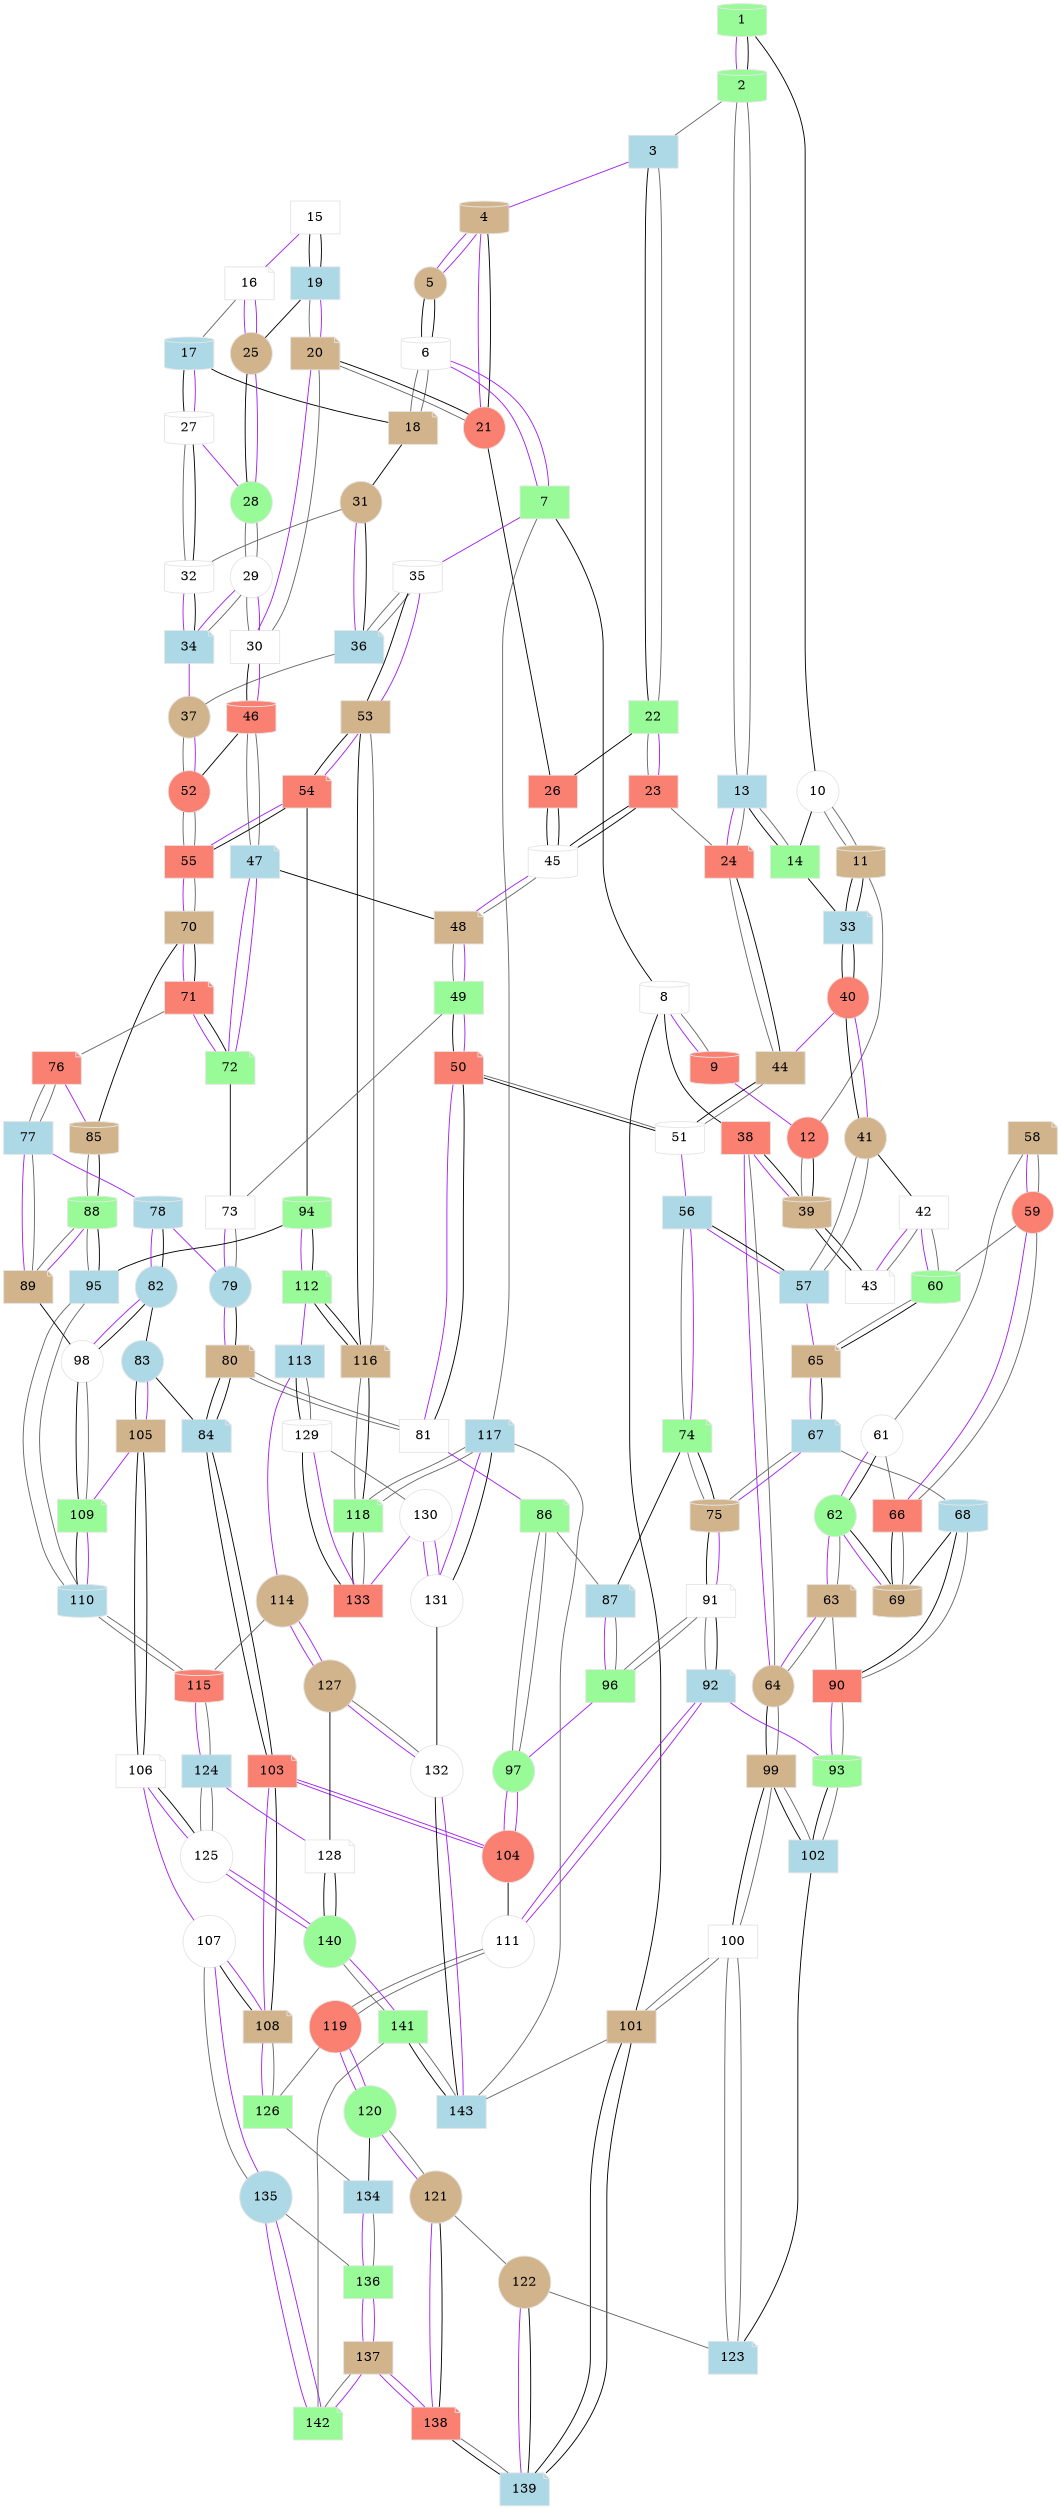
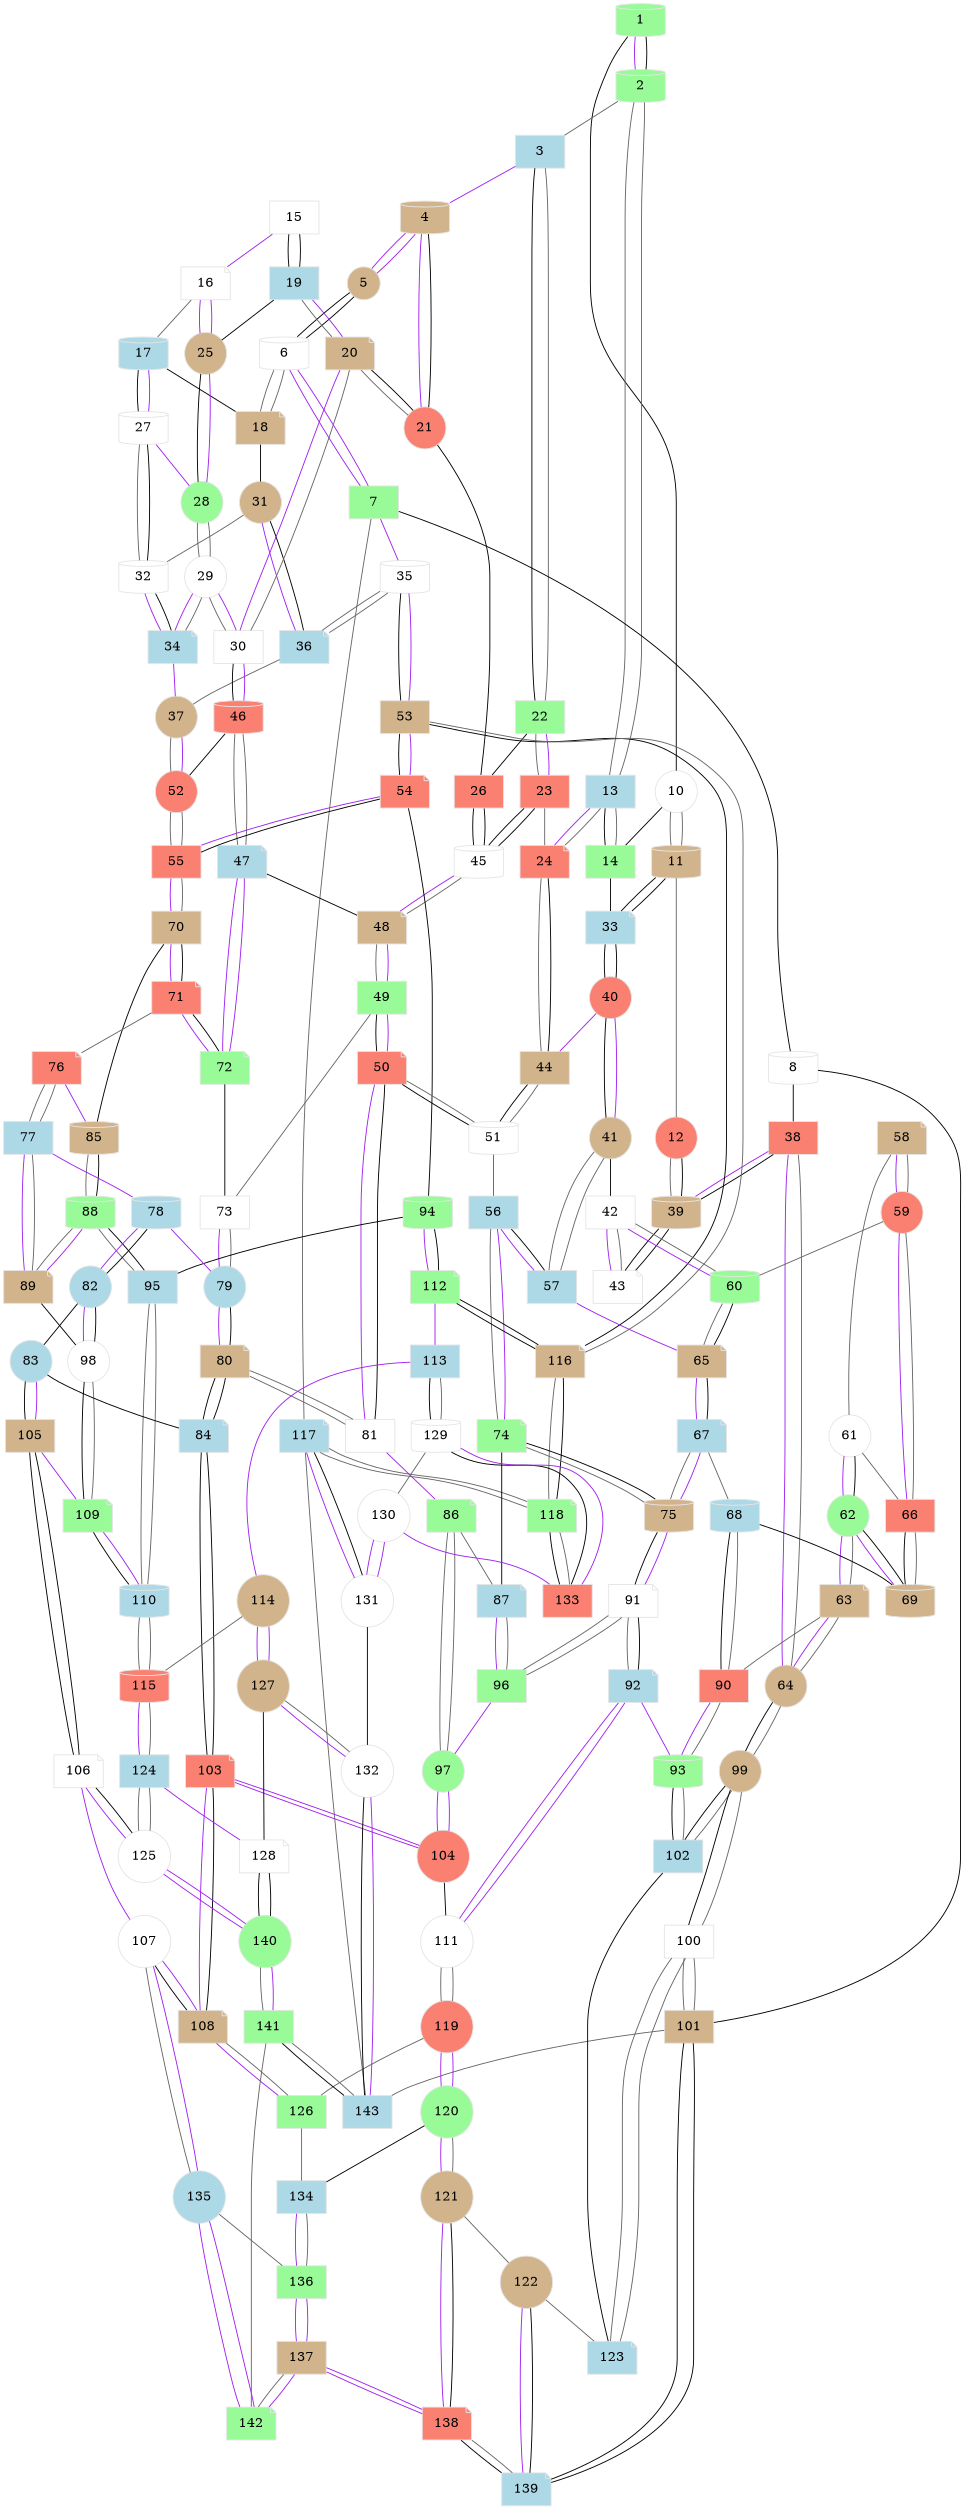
(715, 1068) -> none
(771, 1771) -> (740, 1771)
